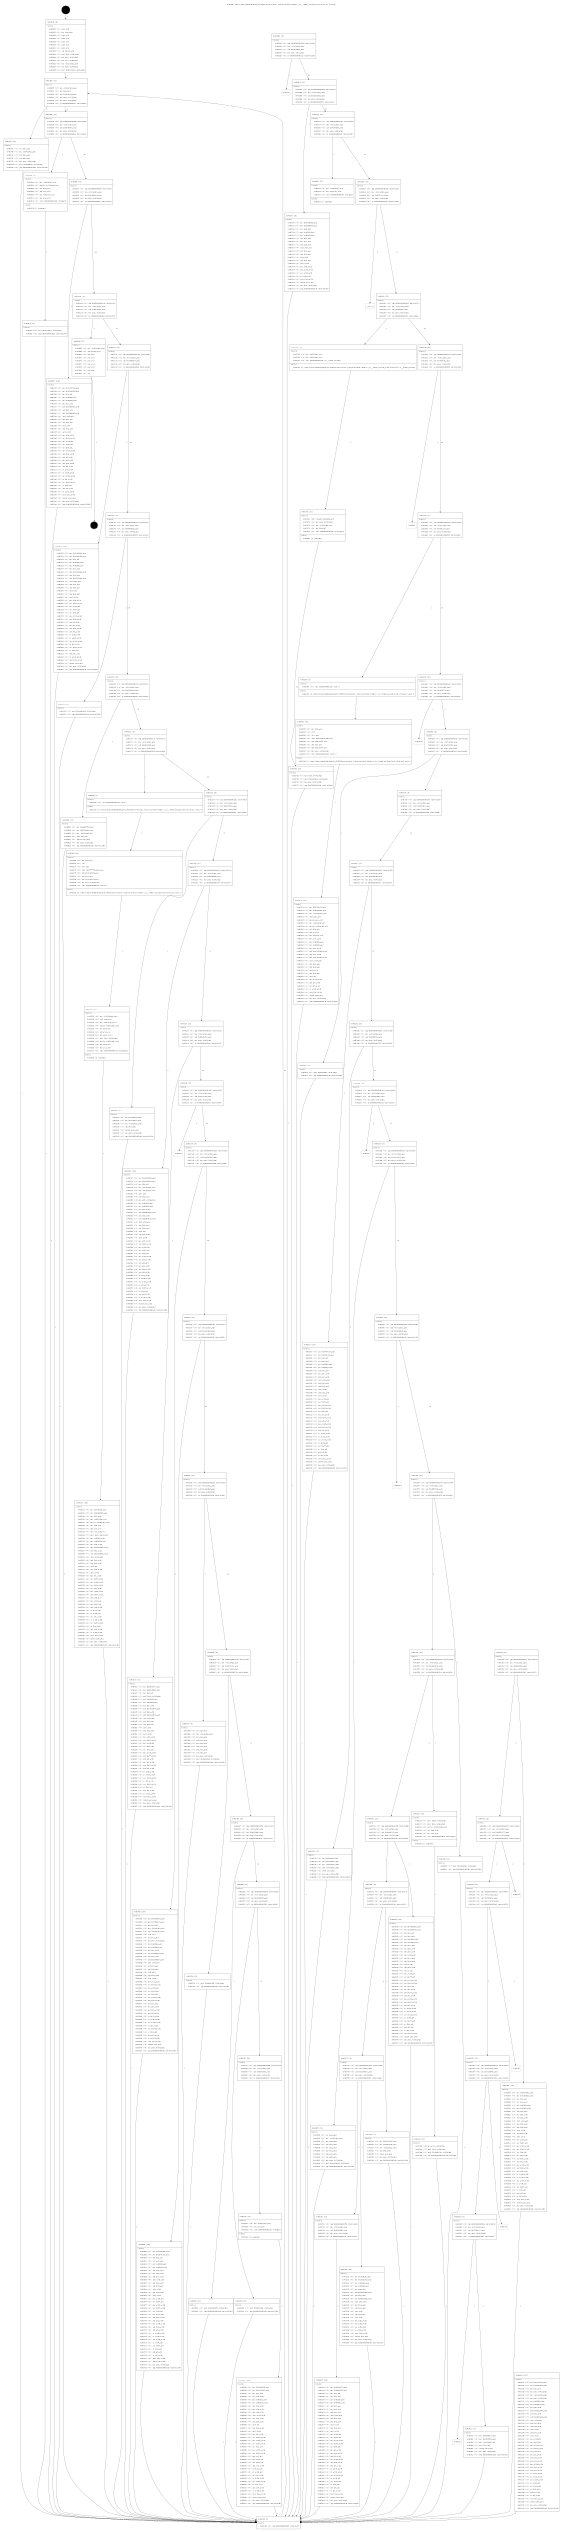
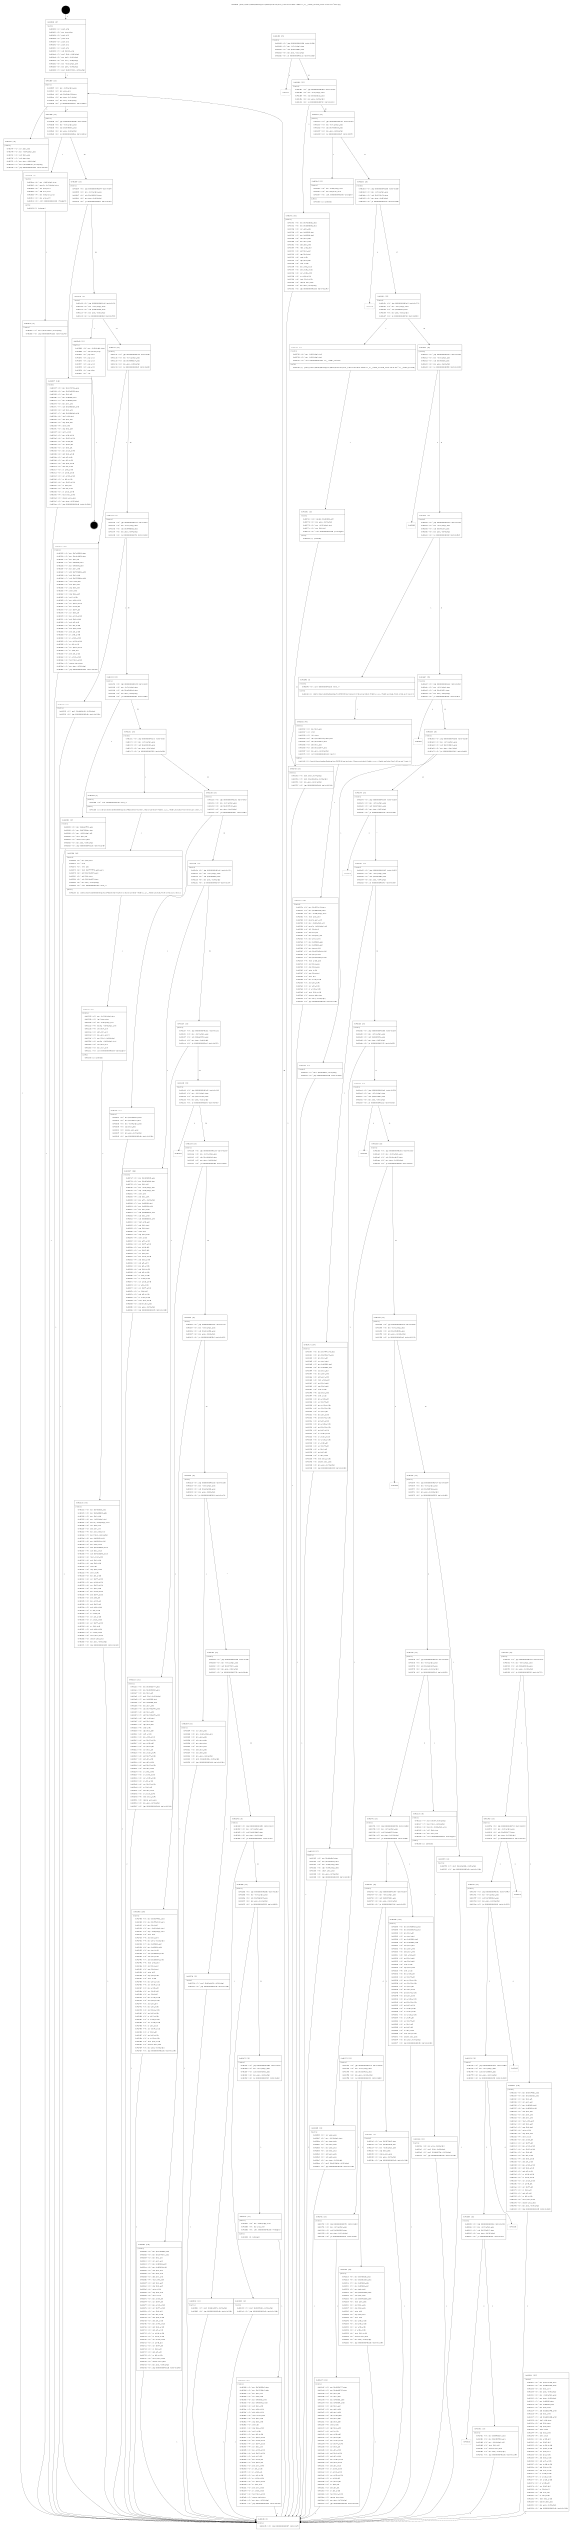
none -> (347, 873)
